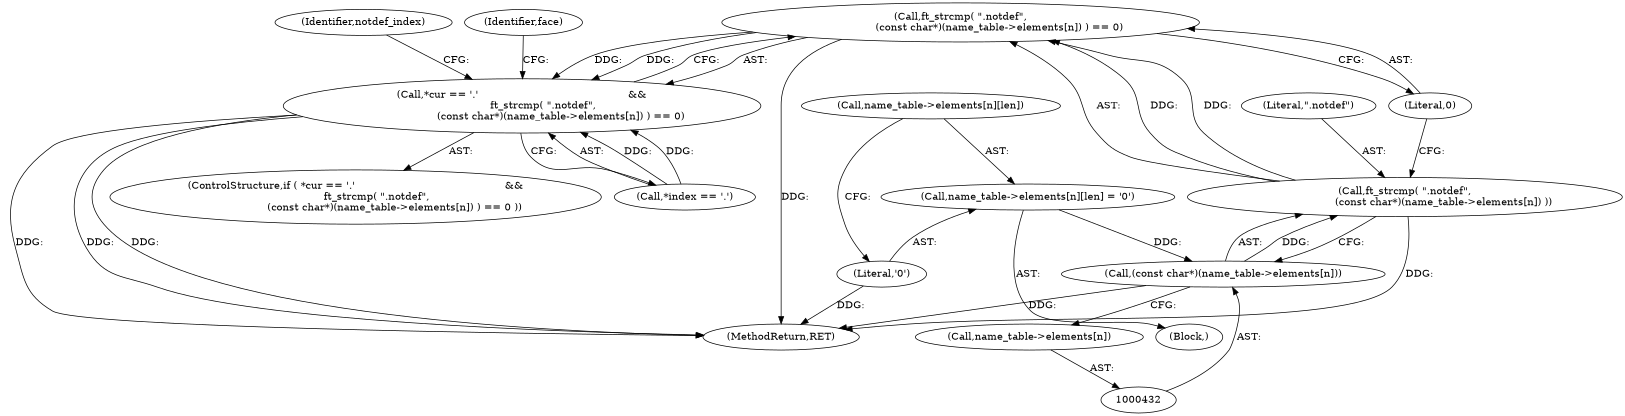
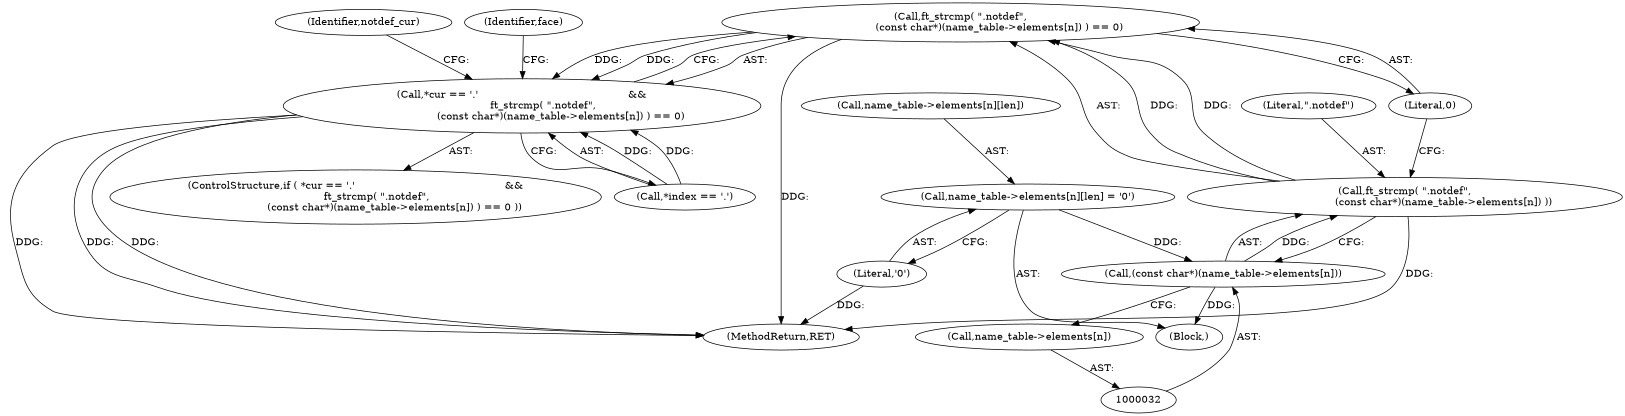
(364, 22) -> (364, 22)
(842, 177) -> (963, 238)
(996, 306) -> (1206, 302)
(1139, 400) -> (1139, 400)
